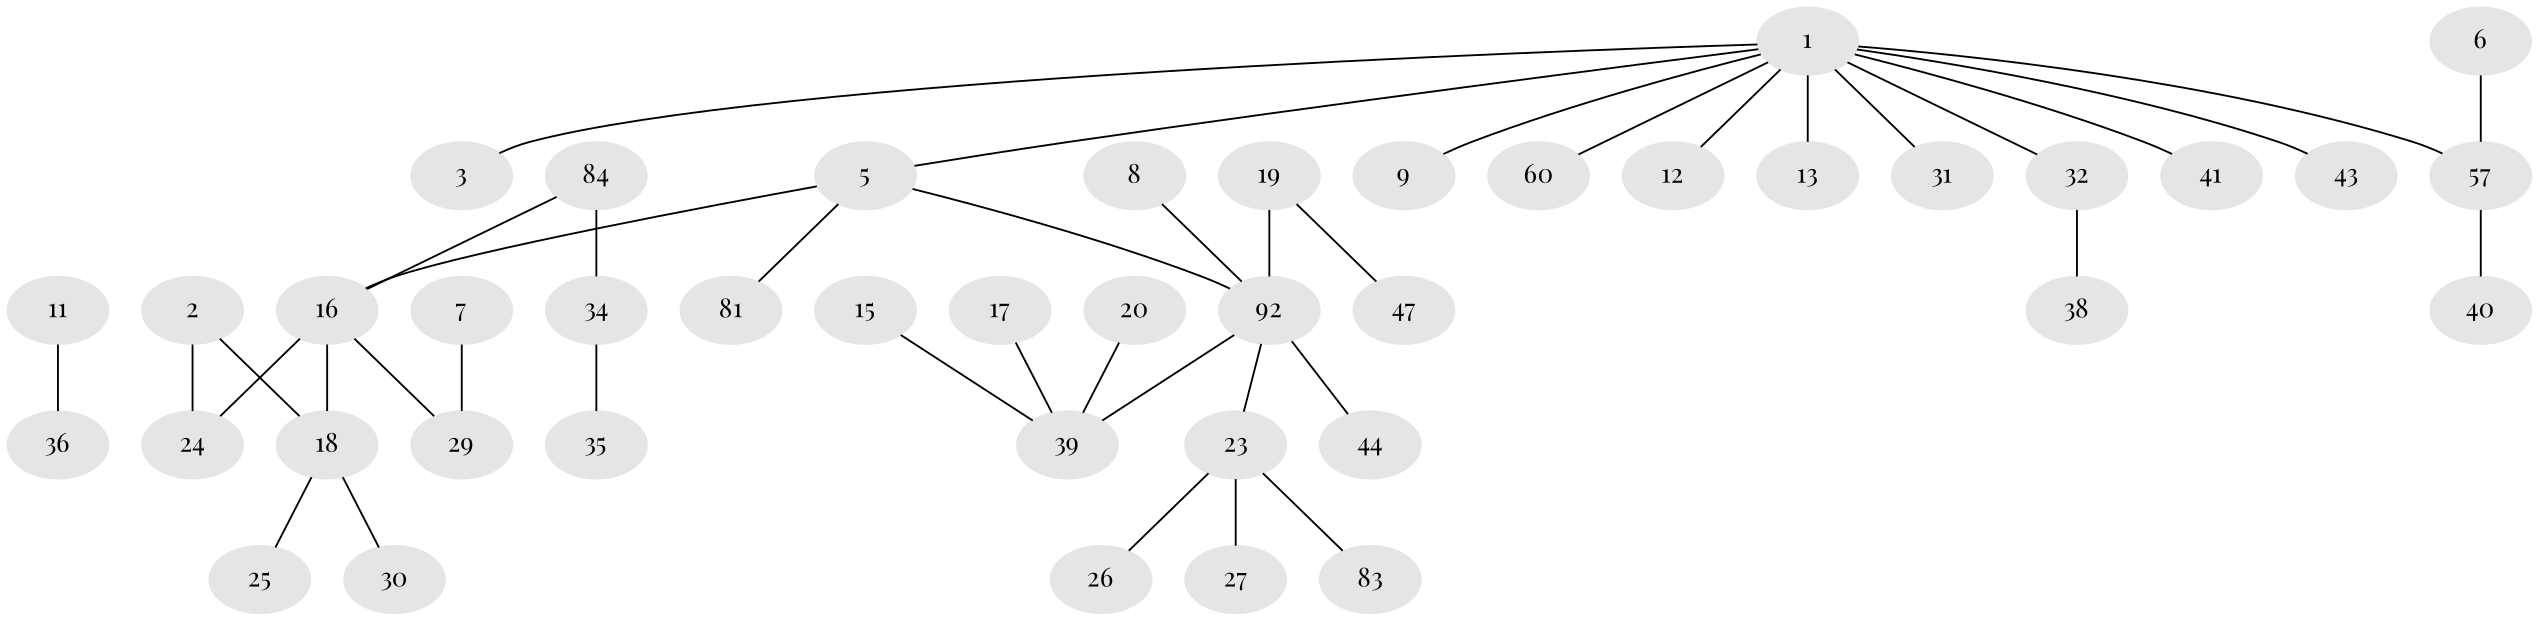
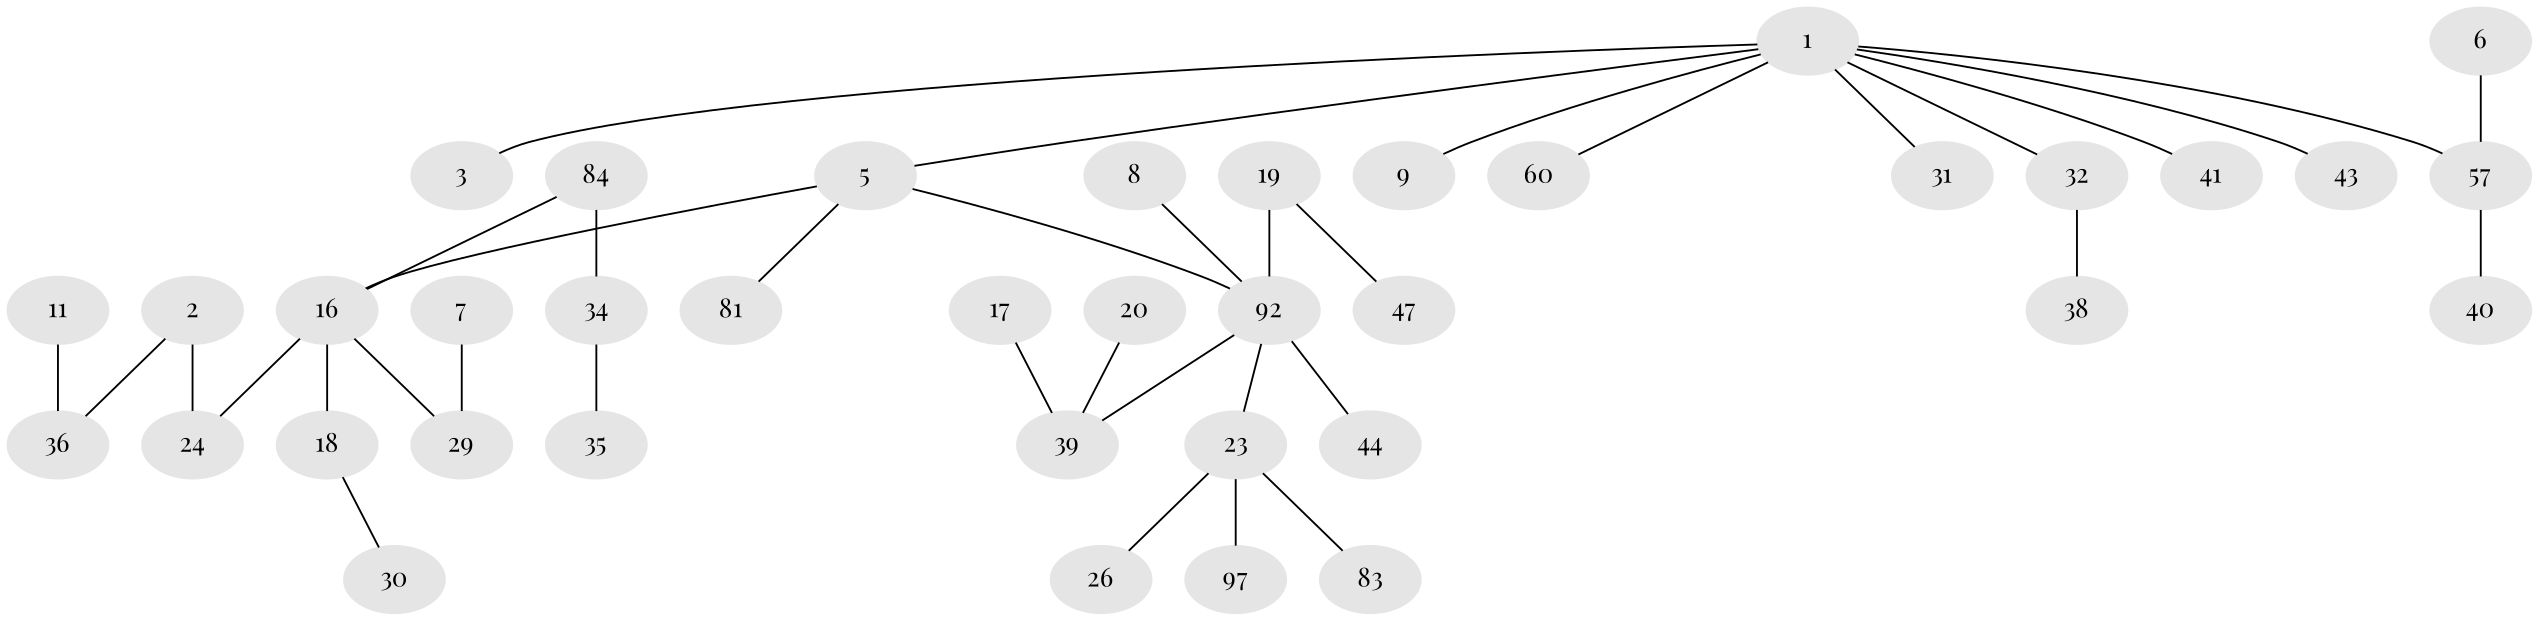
(1673, 176) -> none
(1808, 176) -> none
(866, 310) -> none
(252, 370) -> (125, 377)
(260, 580) -> none
(1236, 580) -> (1236, 580)
